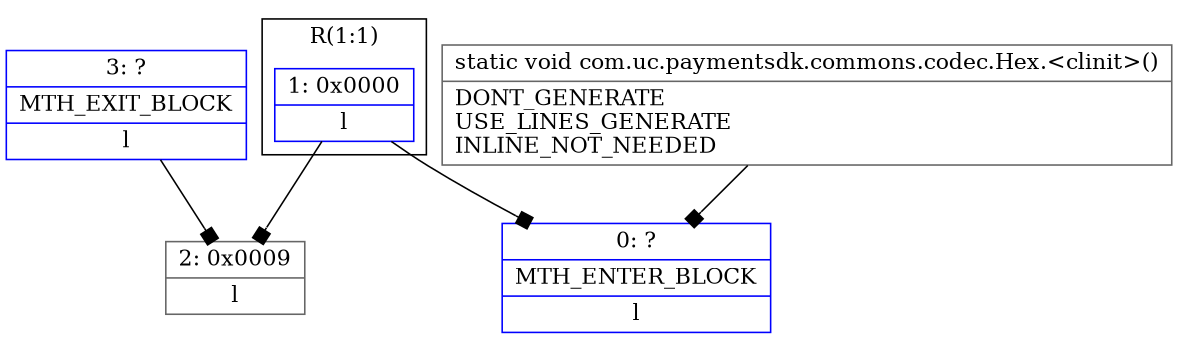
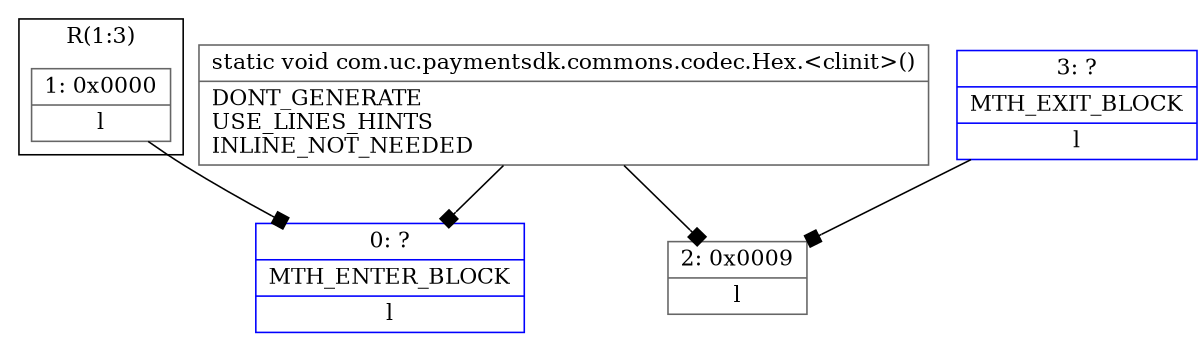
(344, 37) -> (101, 37)
(344, 105) -> (101, 105)
(594, 122) -> (323, 122)
(294, 184) -> (657, 198)
